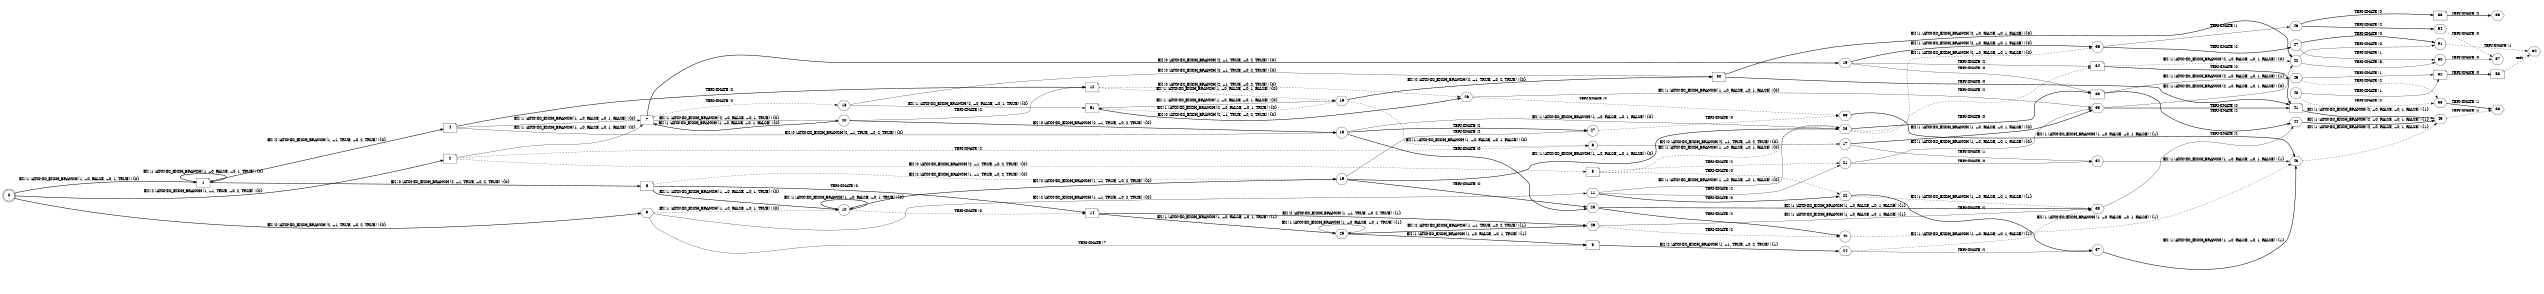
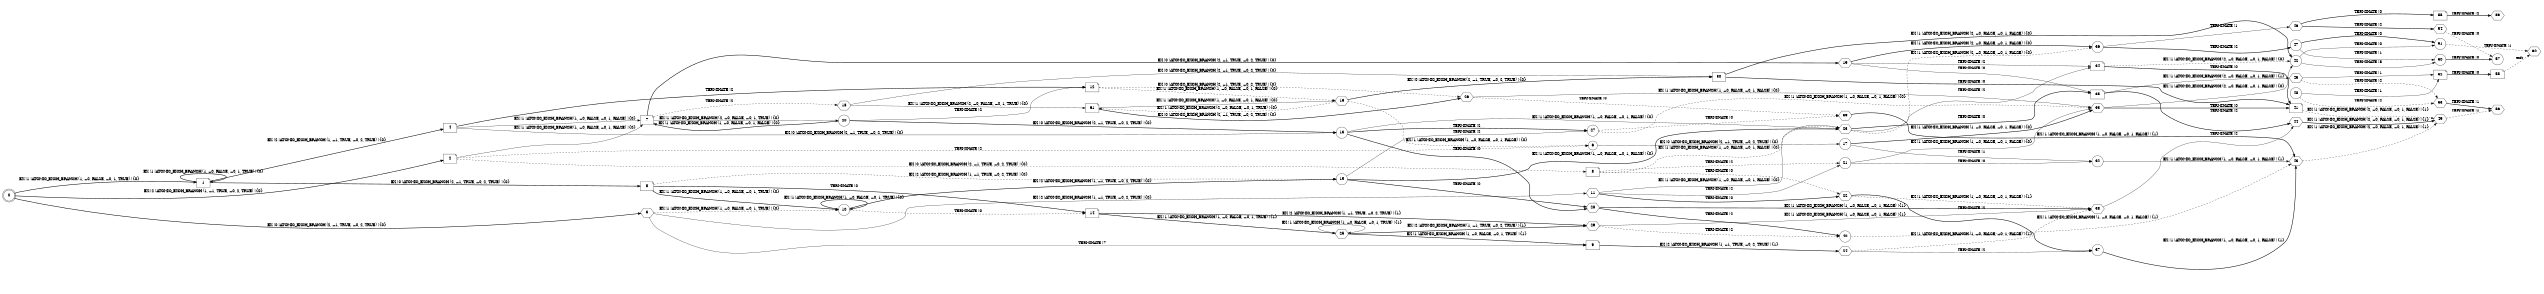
(2468, 60) -> (2468, 60)
none -> (1839, 102)
(1969, 102) -> (1969, 102)
(2367, 117) -> (2367, 117)
